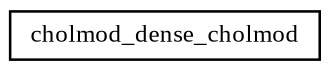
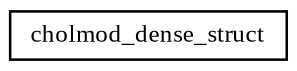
(165, 36) -> (148, 36)
